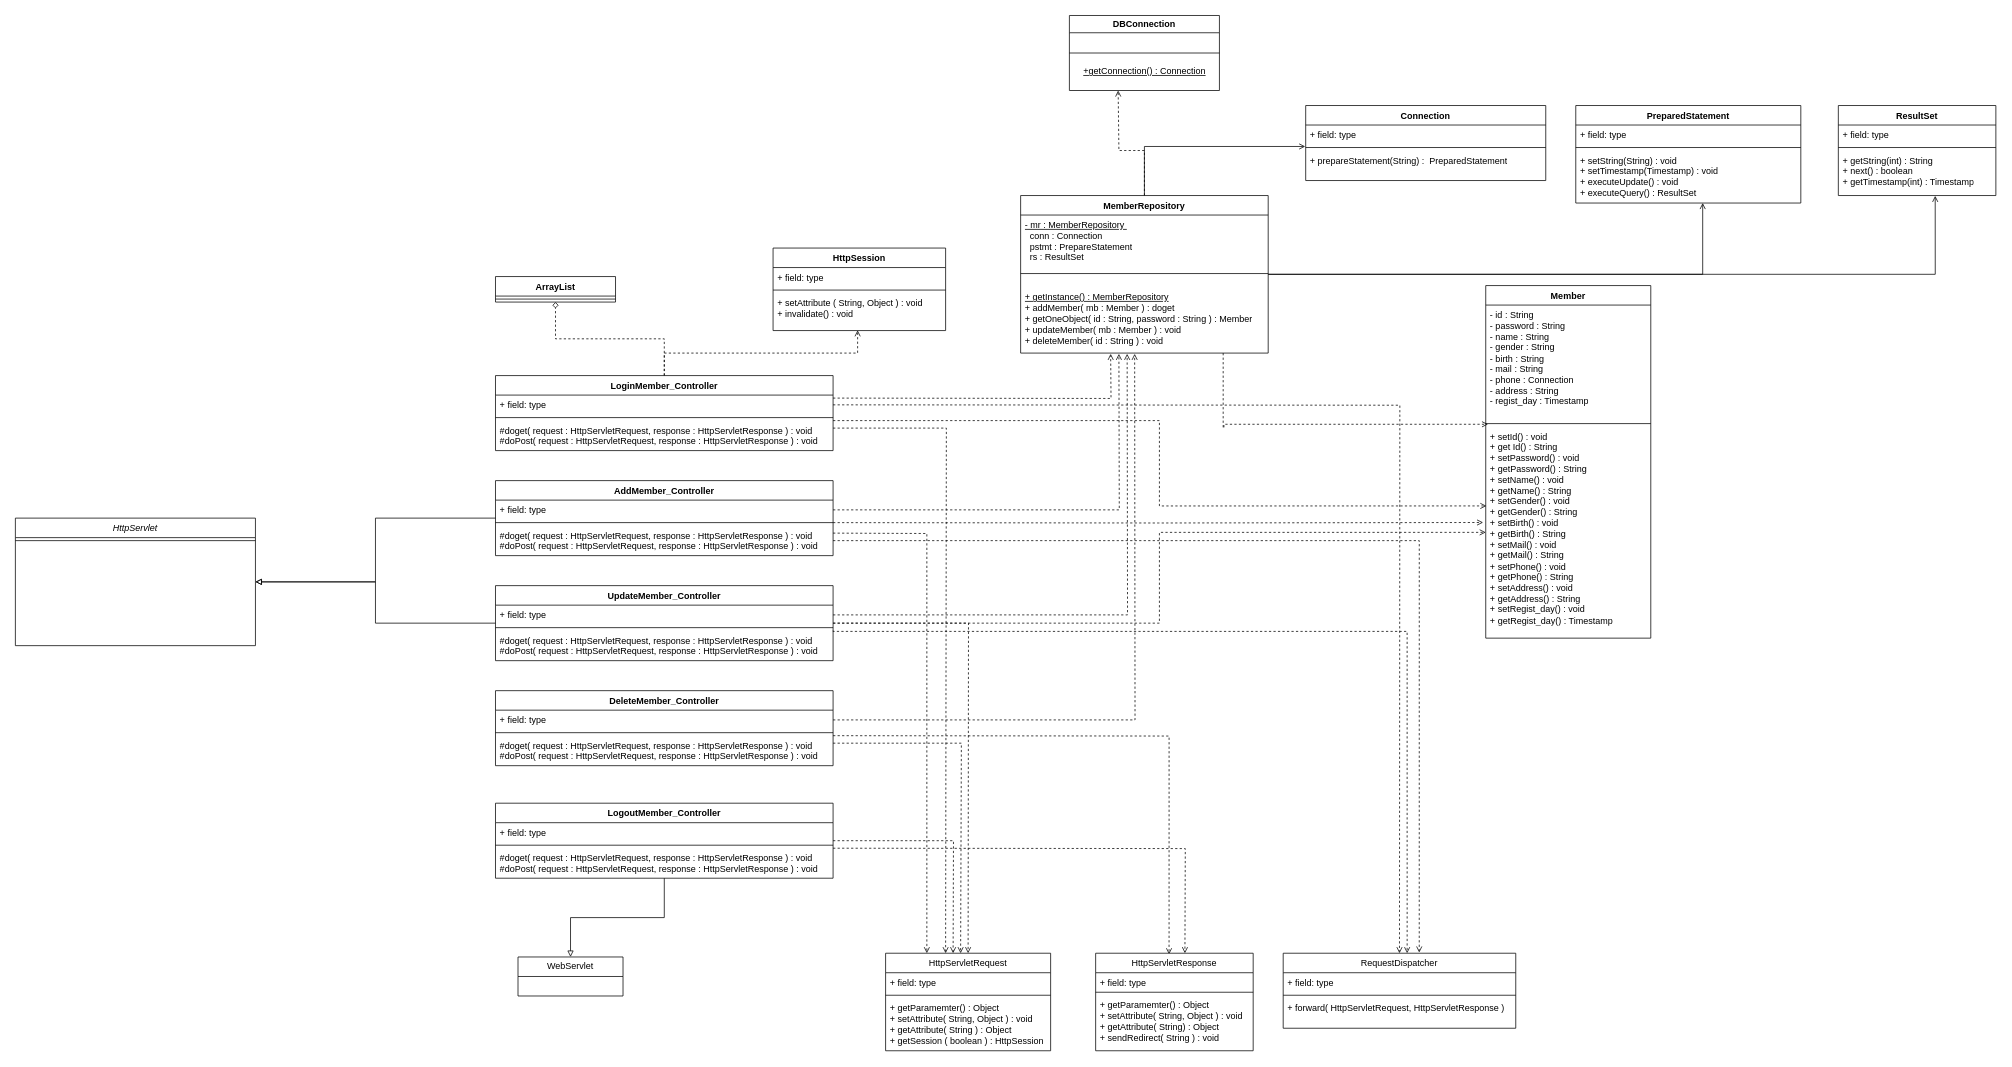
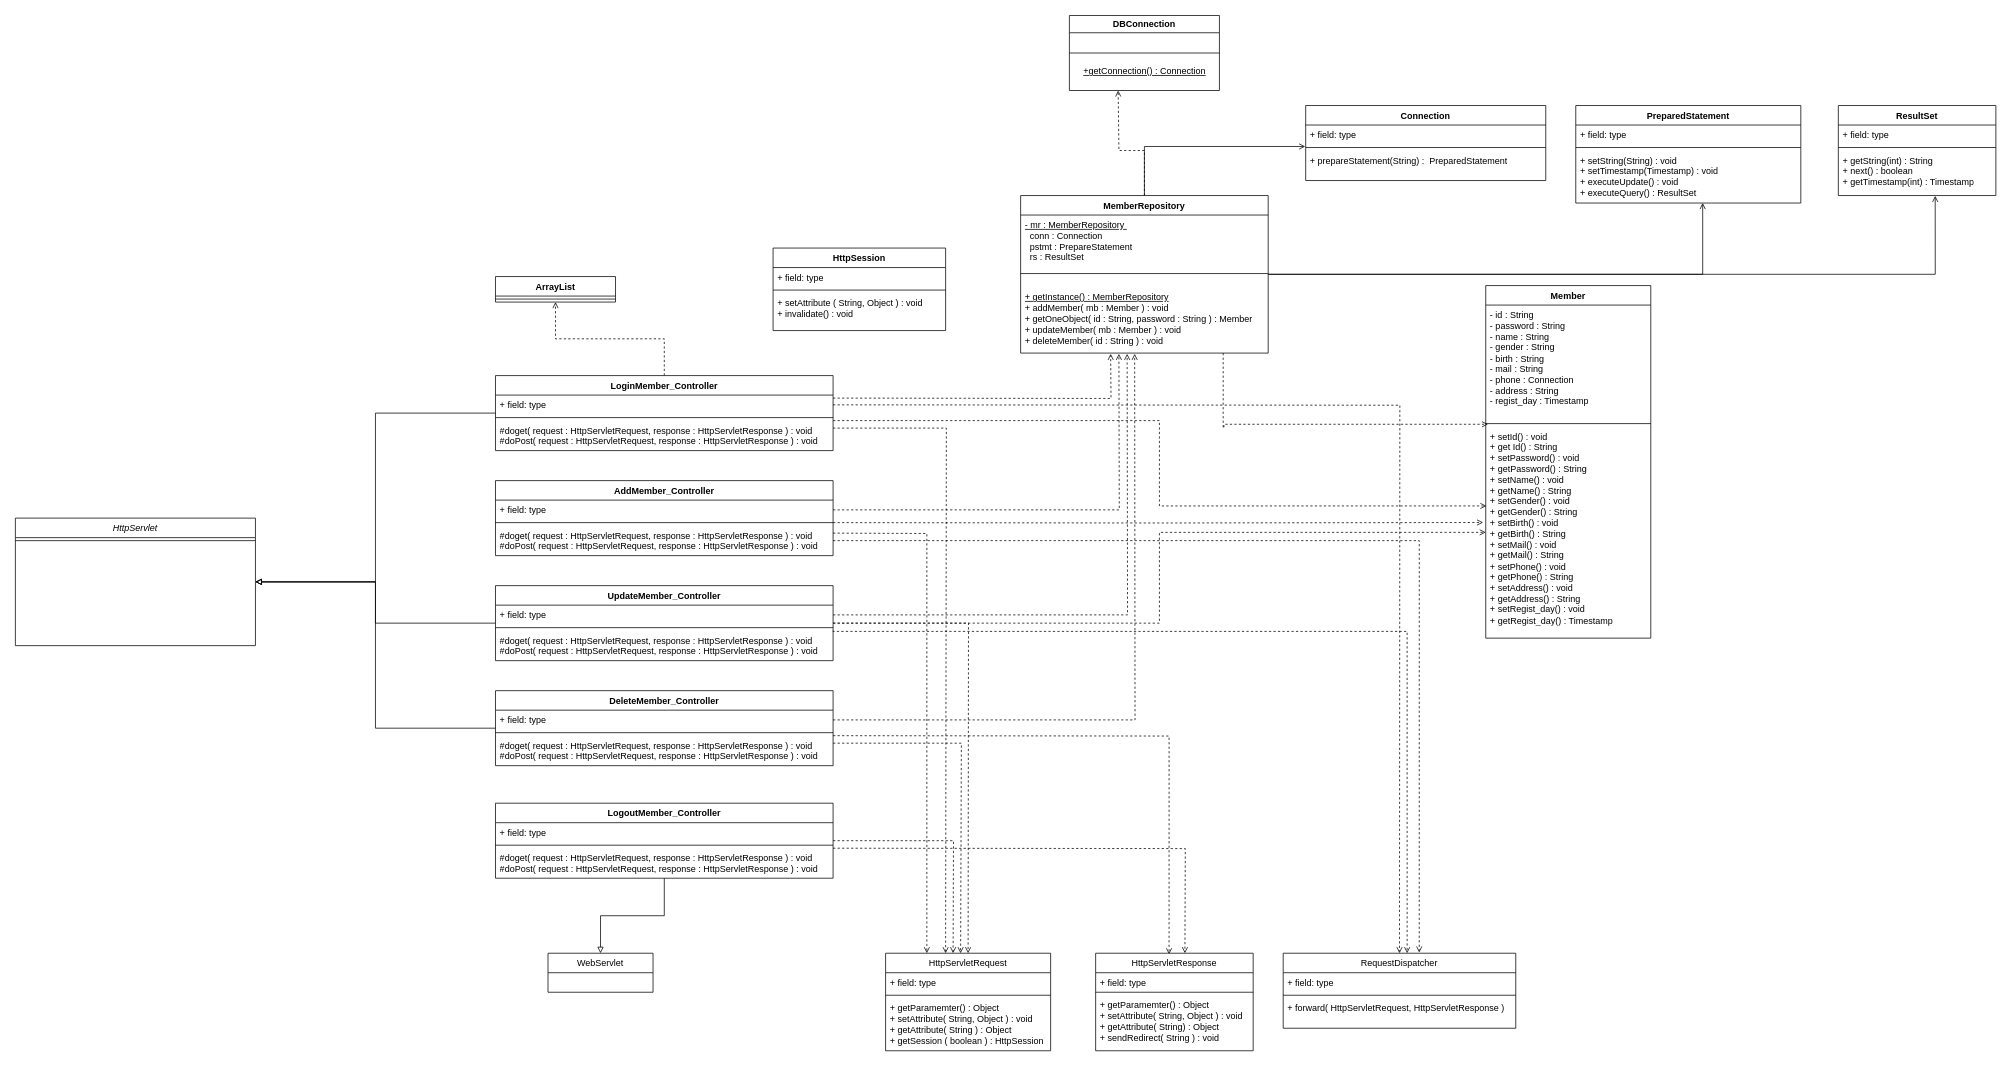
(555, 309) -> (555, 307)
(1145, 314) -> (1145, 314)
(772, 353) -> none
none -> (383, 413)
(435, 518) -> none
none -> (382, 728)
(570, 976) -> (600, 972)
